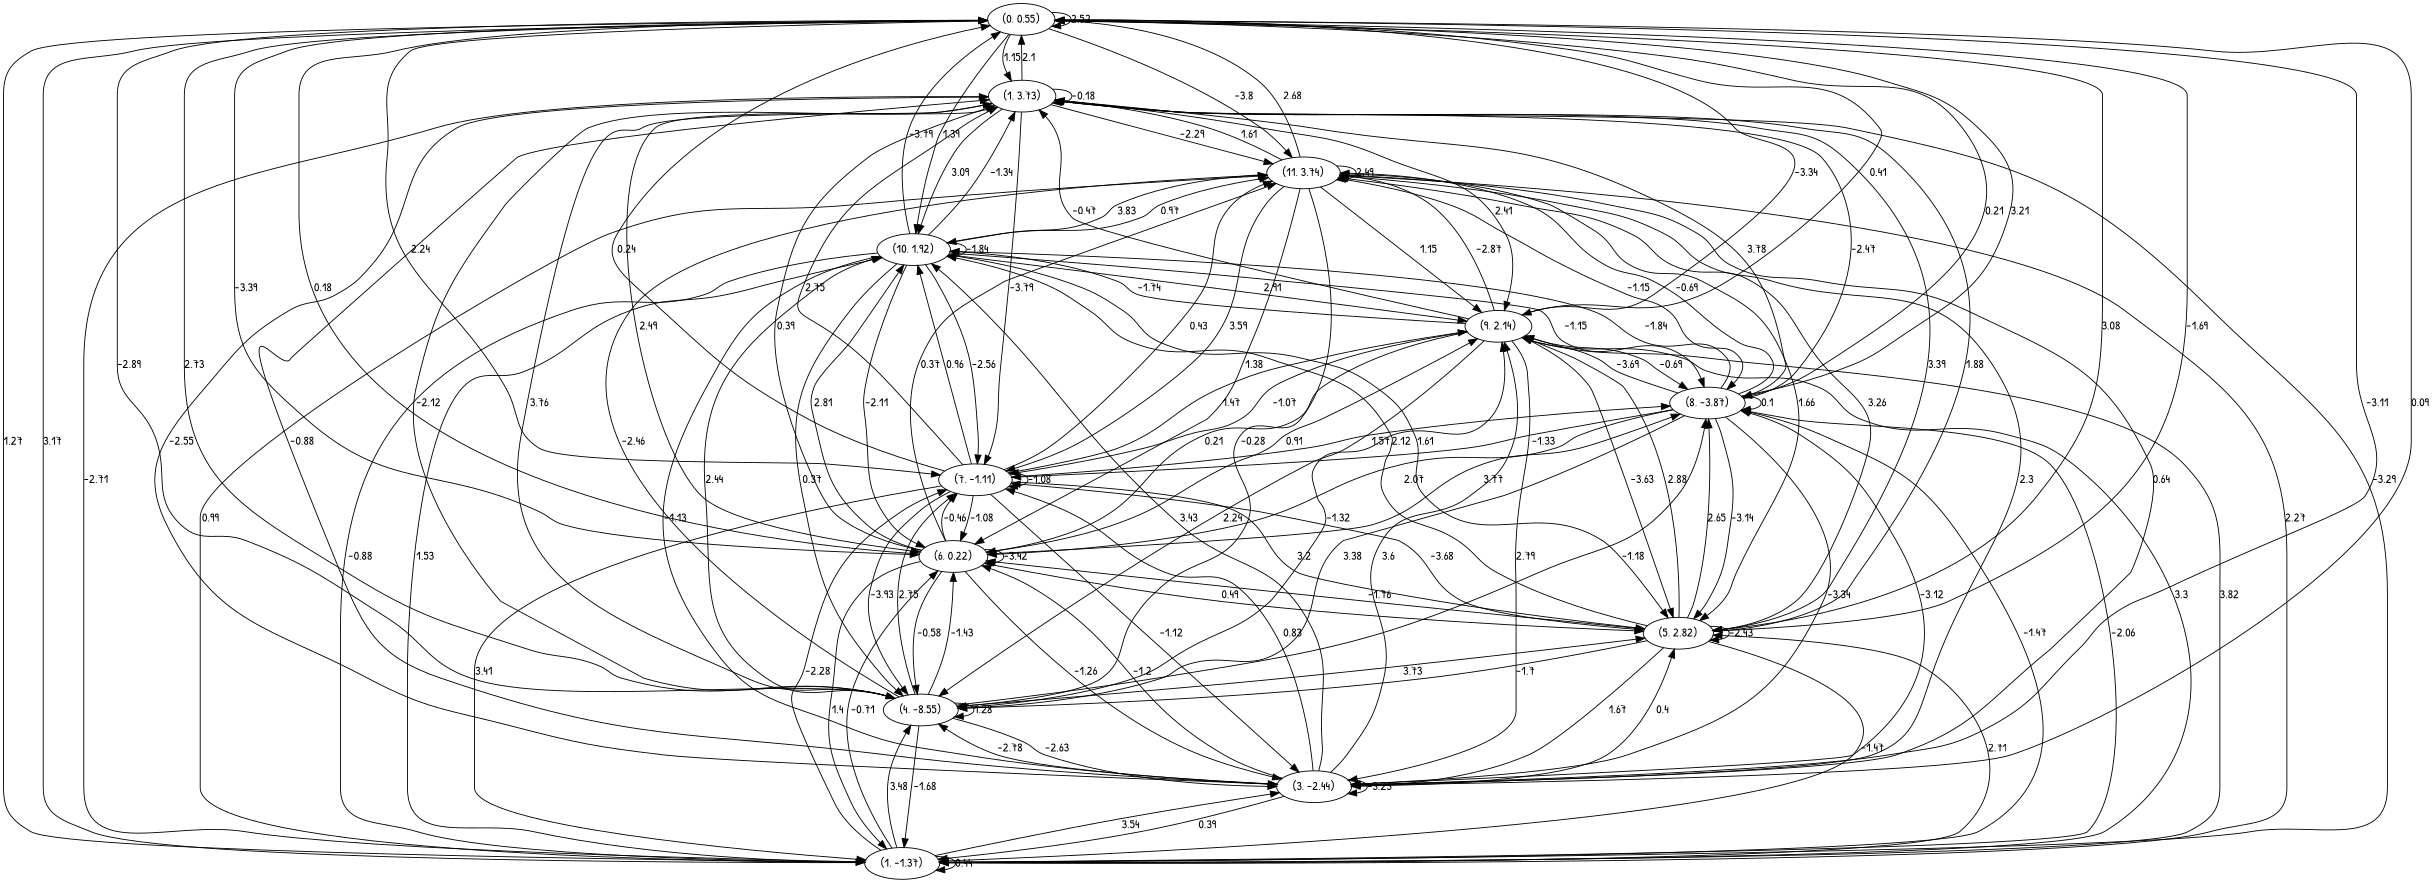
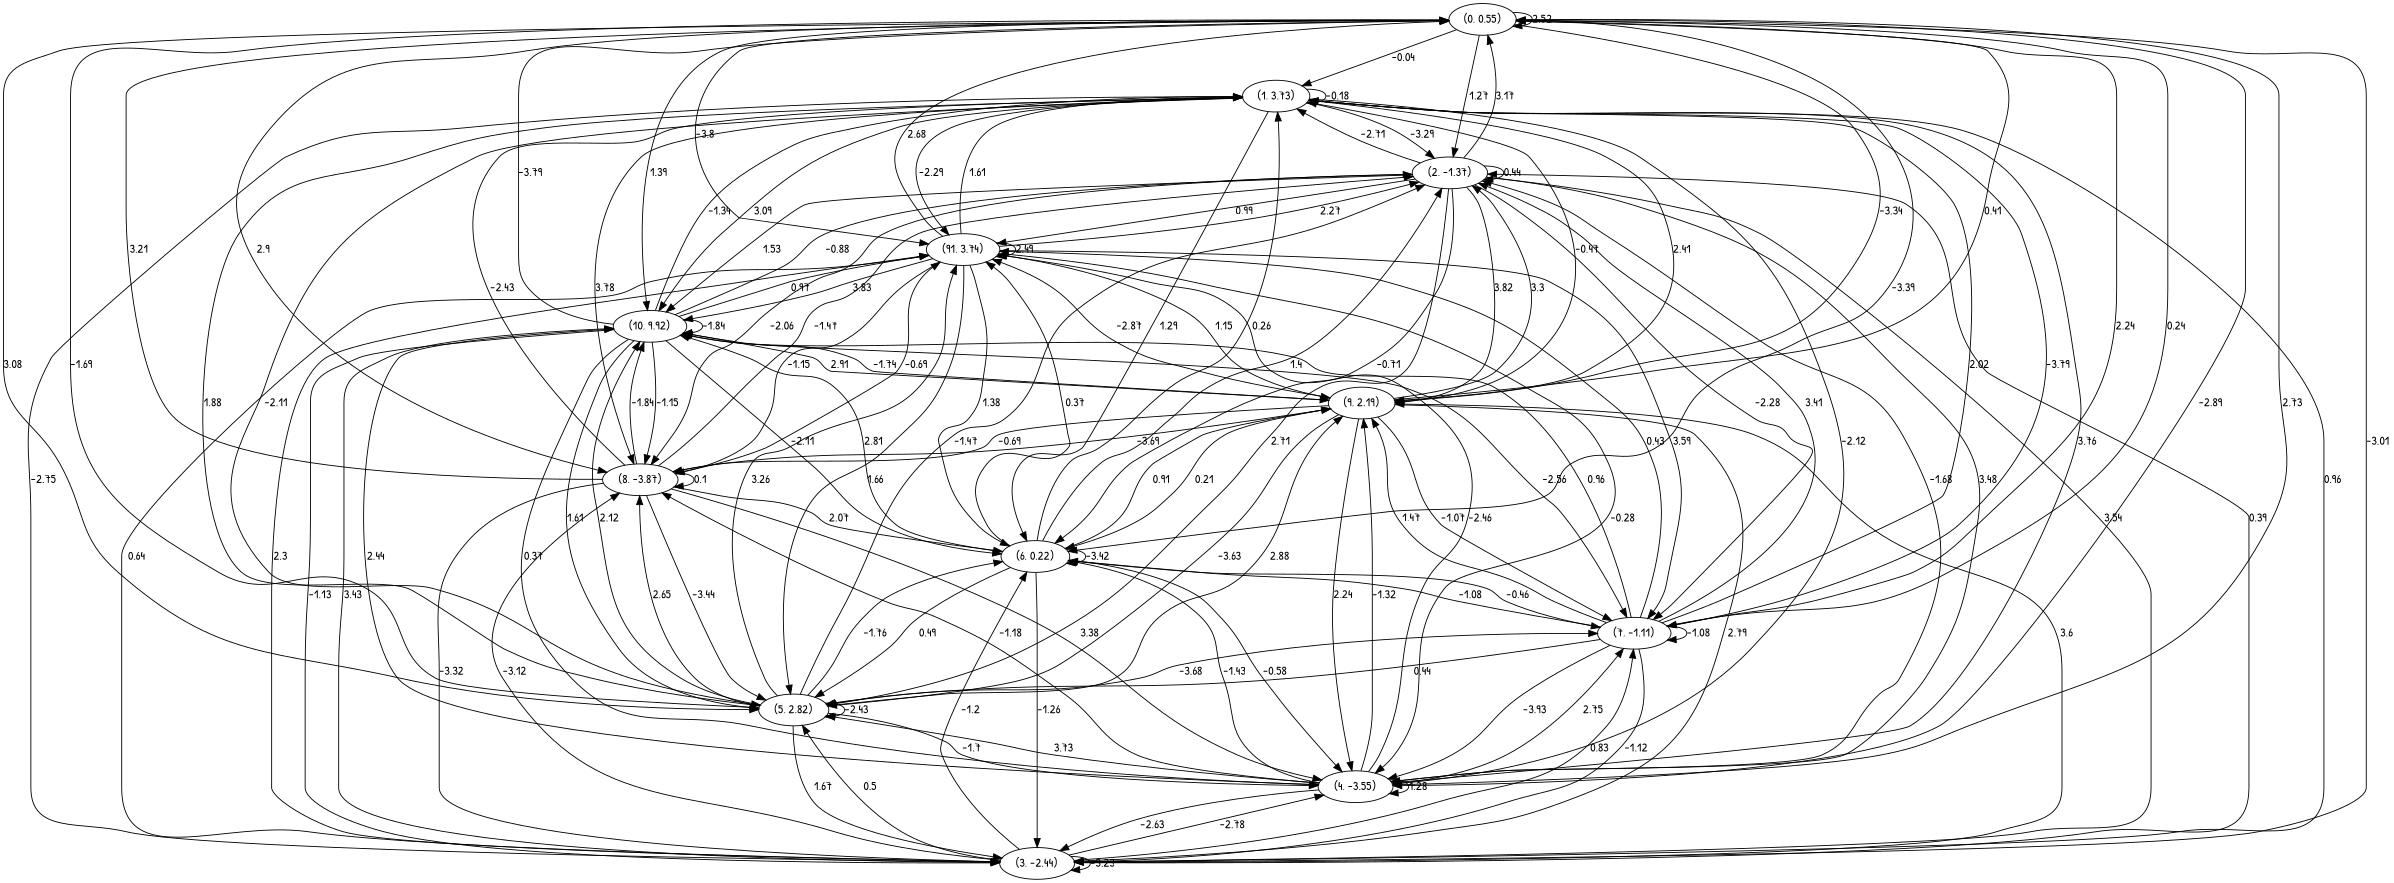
(1012, 58) -> (1404, 58)
(1022, 62) -> none
(2411, 171) -> none
(1304, 173) -> (963, 250)
(299, 188) -> none
(1995, 211) -> (264, 250)
(914, 250) -> (650, 326)
(1864, 250) -> (503, 288)
(815, 288) -> (1980, 365)
(649, 326) -> (1169, 326)
(786, 326) -> (1262, 326)
(1498, 326) -> (1362, 403)
(1937, 365) -> (276, 403)
(2378, 403) -> (2378, 441)
(182, 441) -> (44, 480)
(303, 441) -> (2333, 480)
(1336, 442) -> none
(1349, 459) -> none
(1743, 518) -> (704, 595)
(1306, 534) -> none
(1304, 557) -> (1423, 672)
(1839, 595) -> (452, 672)
(921, 710) -> (1356, 787)
(1663, 710) -> (870, 787)
(902, 863) -> (1450, 173)
